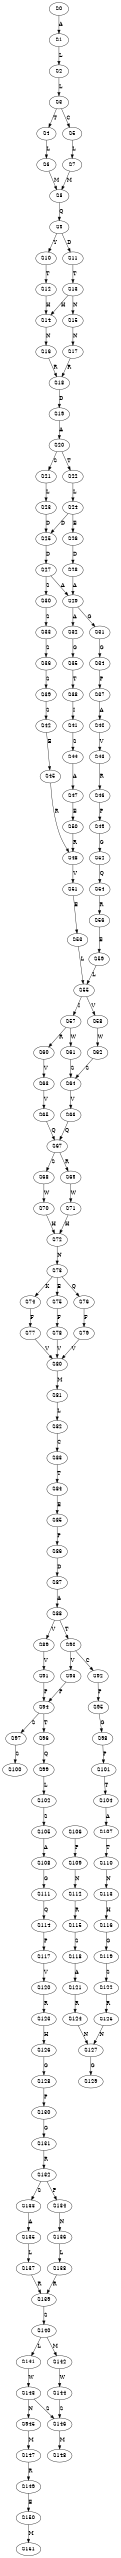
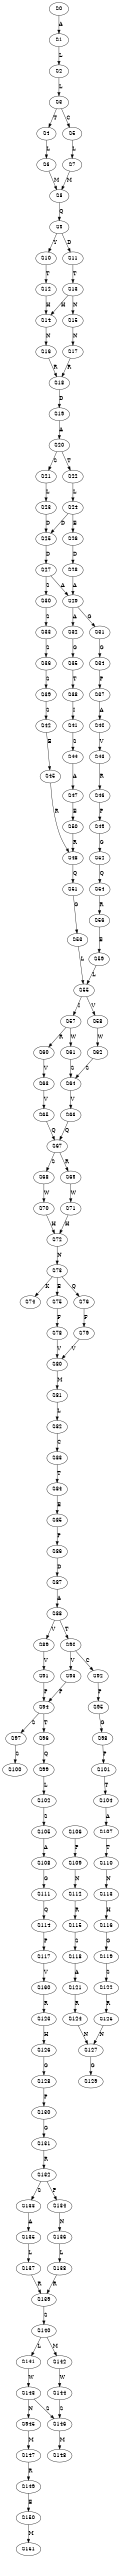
(75, 874) -> (75, 874)
(76, 905) -> (76, 905)
(30, 1333) -> none
(44, 1988) -> (44, 1988)
